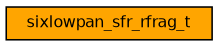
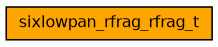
(109, 23) -> (109, 23)
